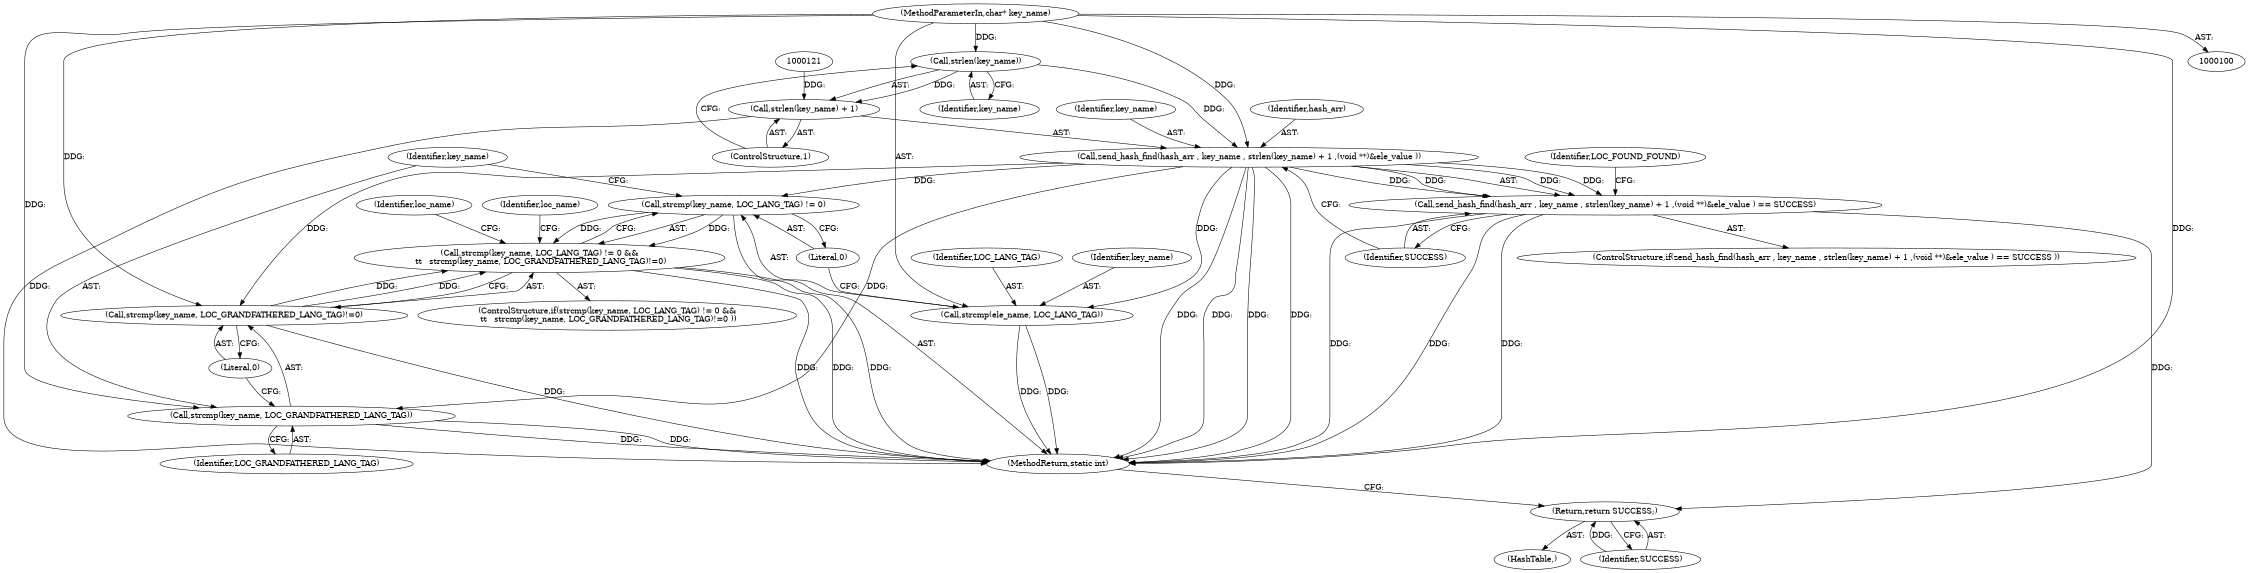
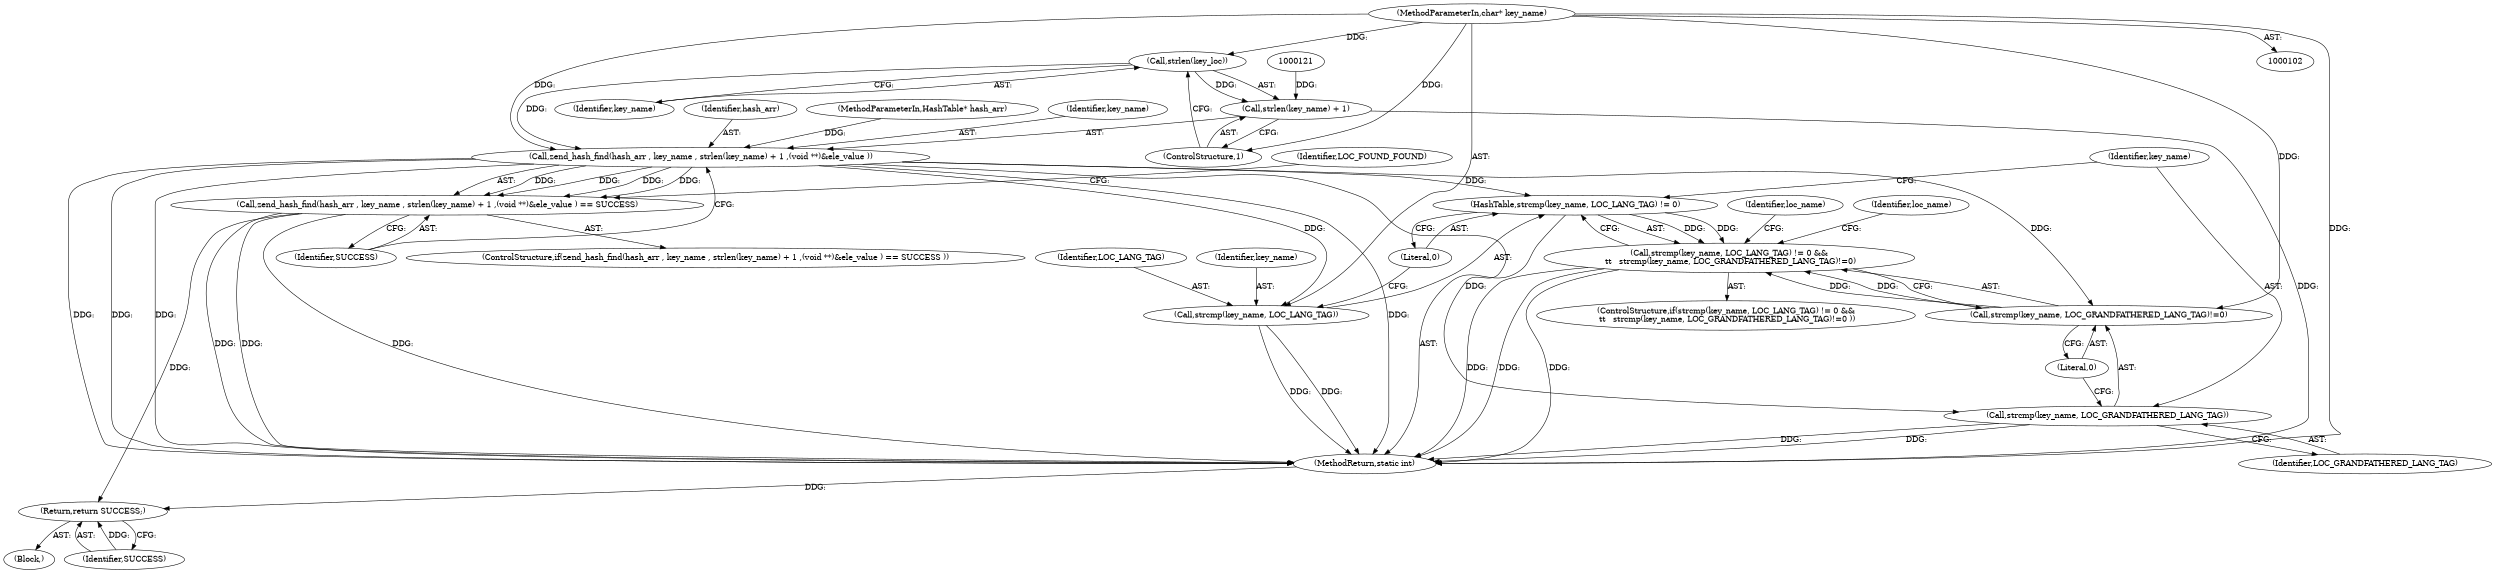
(199, 28) -> (1378, 118)
(976, 62) -> (1188, 62)
(2216, 62) -> (2285, 62)
none -> (922, 109)
(807, 133) -> (1270, 133)
(734, 205) -> (1575, 205)
(1022, 315) -> (1256, 315)
(621, 413) -> none
(1375, 488) -> (817, 488)
(1532, 560) -> (29, 560)
